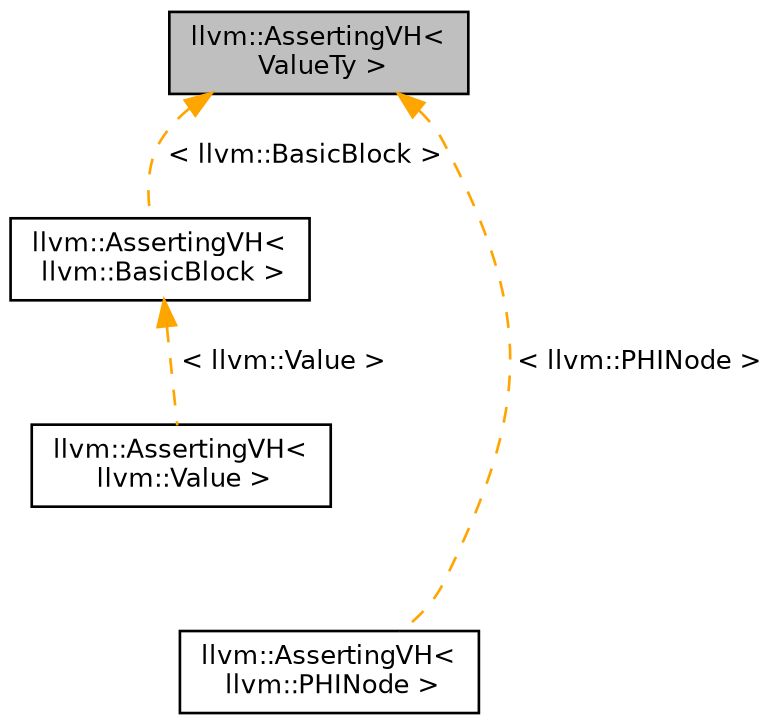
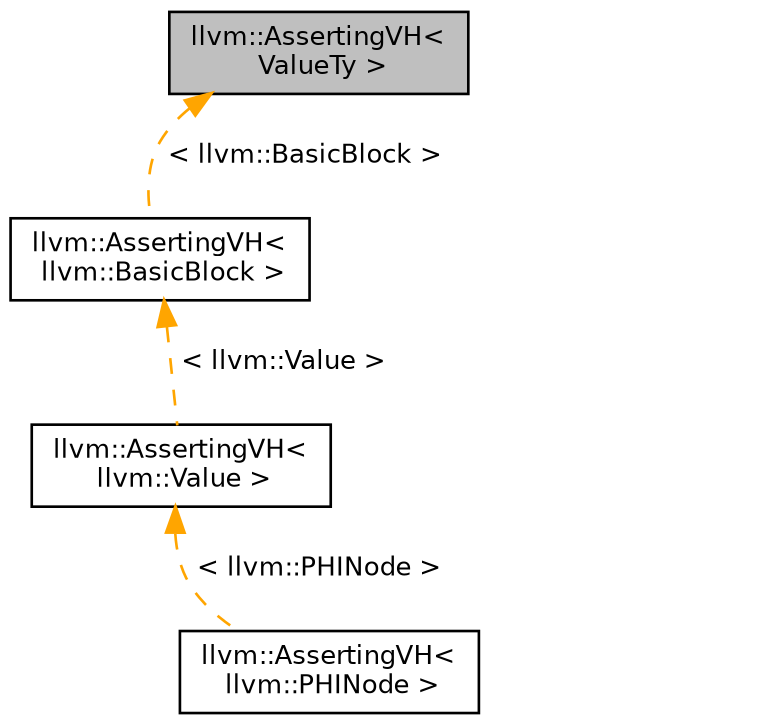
(509, 375) -> (194, 591)
